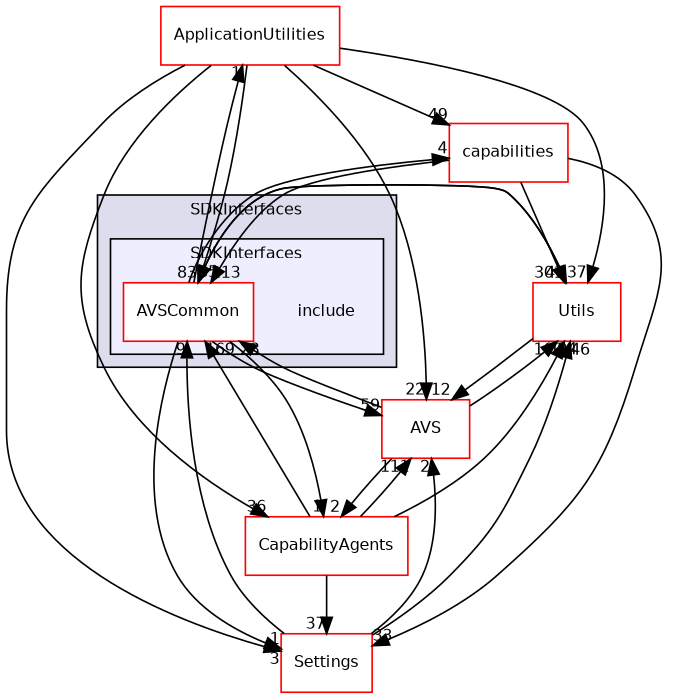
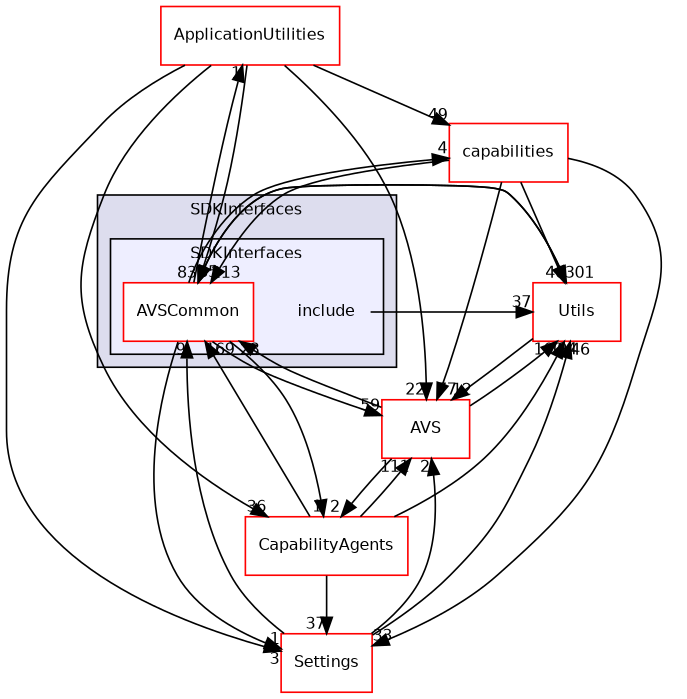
(538, 94) -> (443, 312)
none -> (474, 284)
